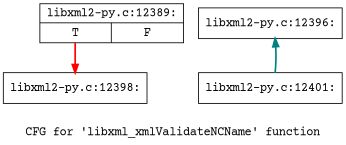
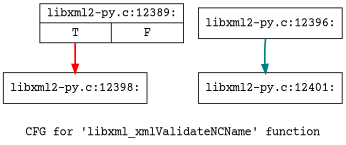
(276, 60) -> (265, 52)
